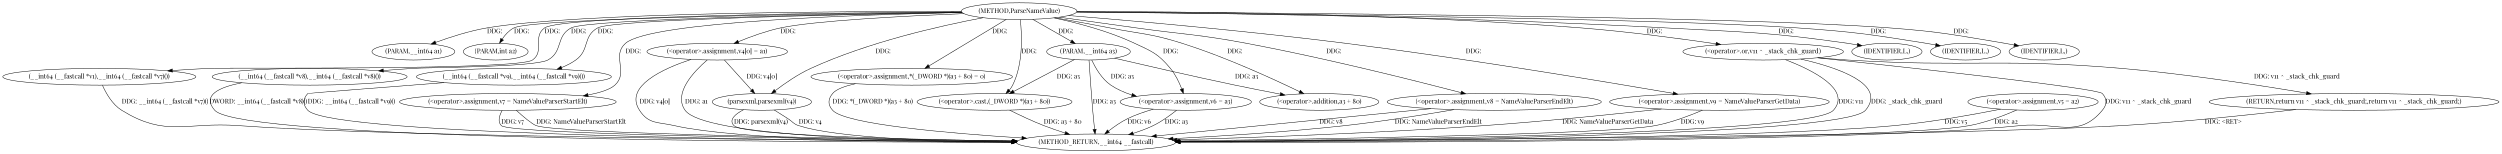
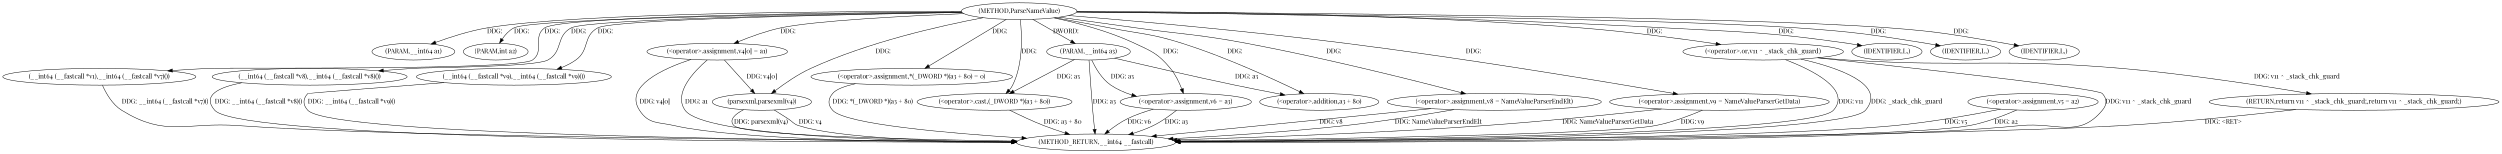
(1067, 31) -> (1067, 31)
(258, 102) -> (258, 102)
(508, 102) -> none
